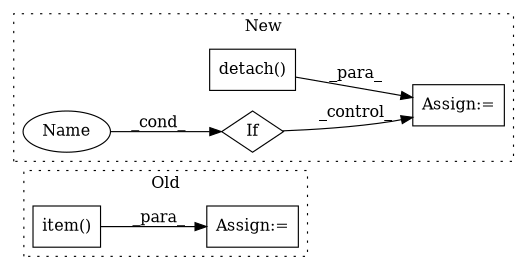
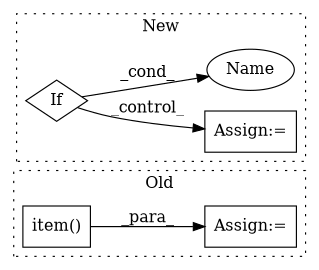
(253, 70) -> none
(160, 132) -> (140, 88)
